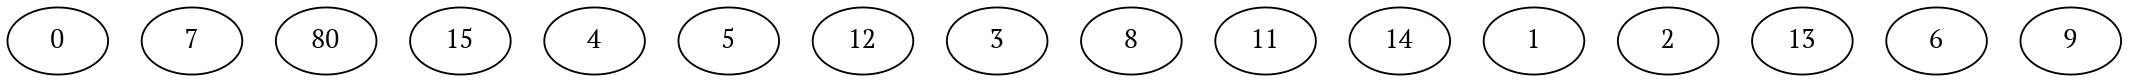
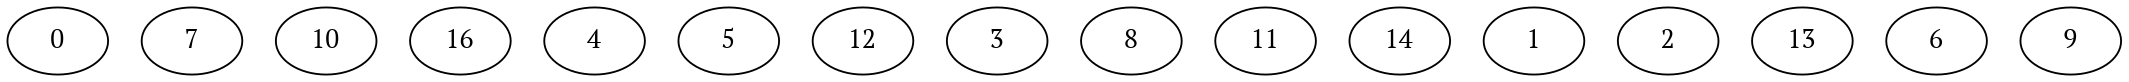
(326, 41) -> (326, 41)
(460, 41) -> (460, 41)
